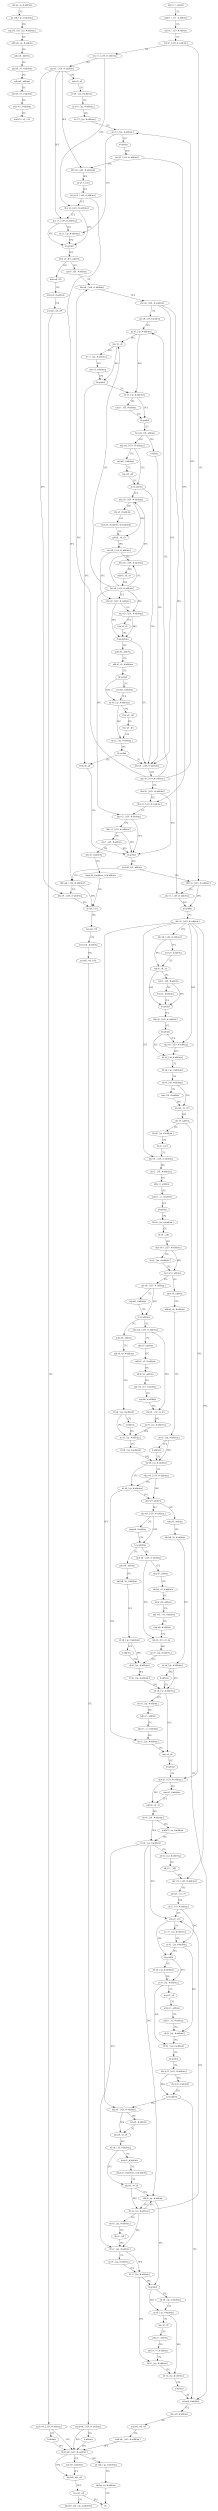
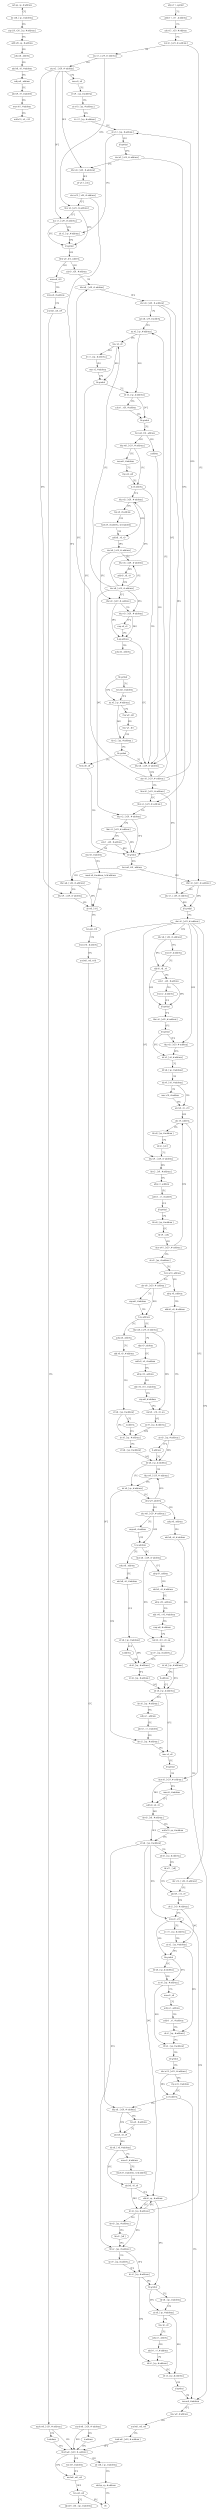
(19, 11) -> (22, 12)
(83, 188) -> none
(123, 665) -> none
(177, 1259) -> (182, 1187)
(155, 1488) -> (159, 1490)
(177, 1874) -> (161, 1882)
